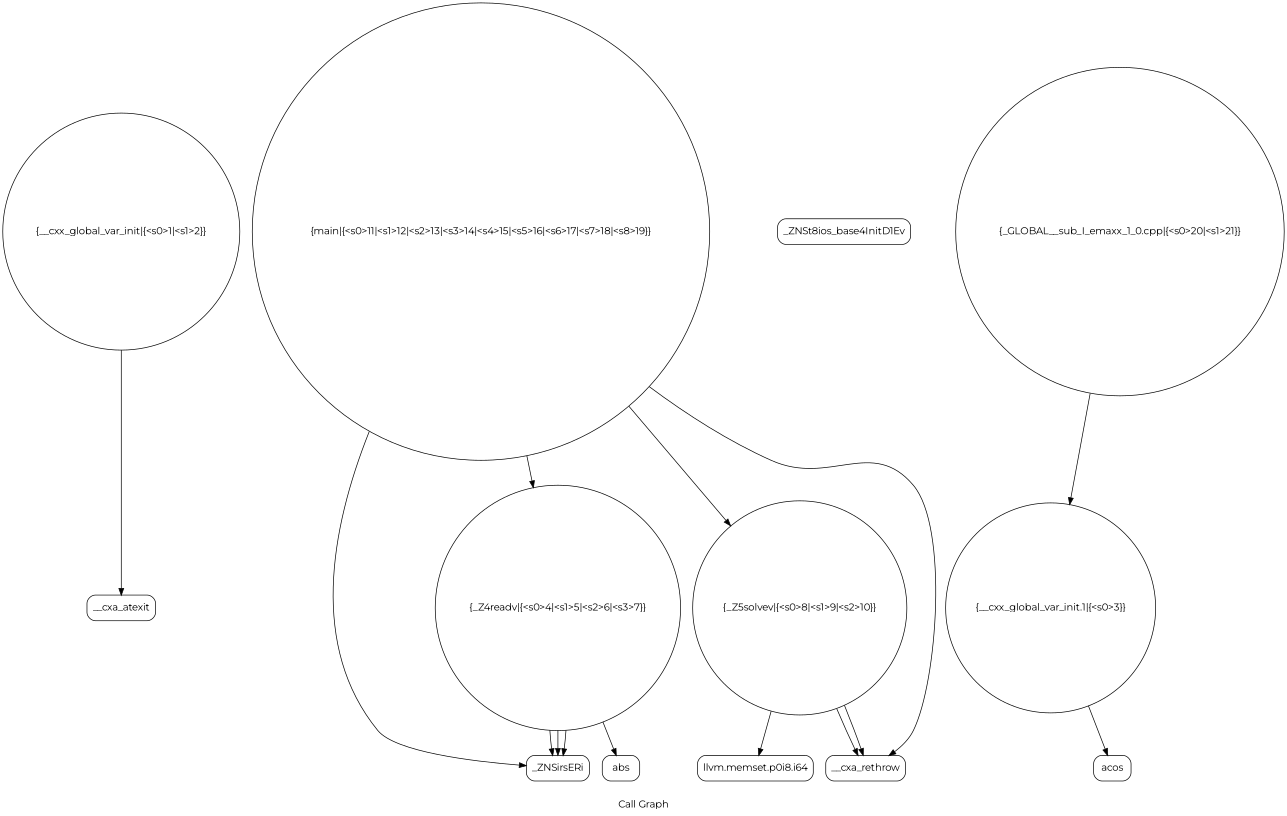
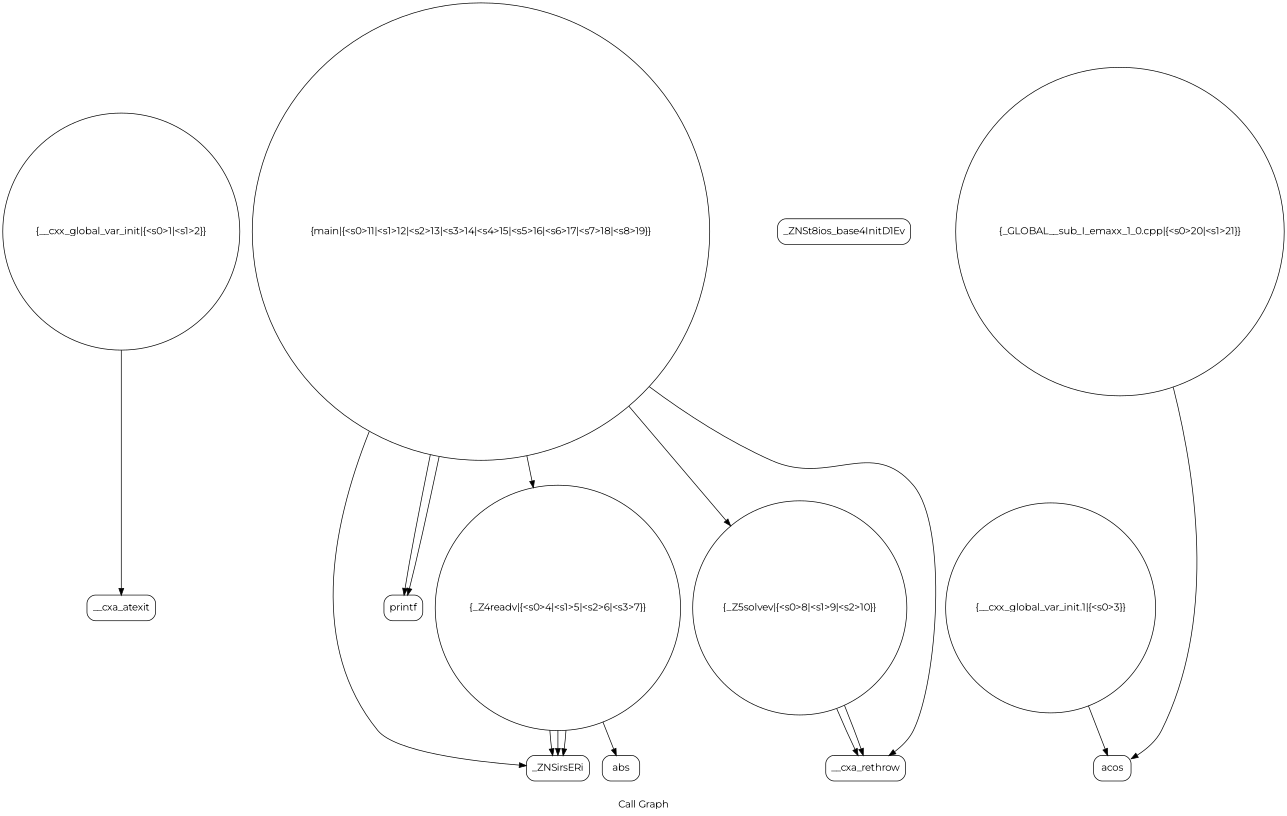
(1081, 446) -> (1196, 578)
none -> (403, 608)
(755, 768) -> none
